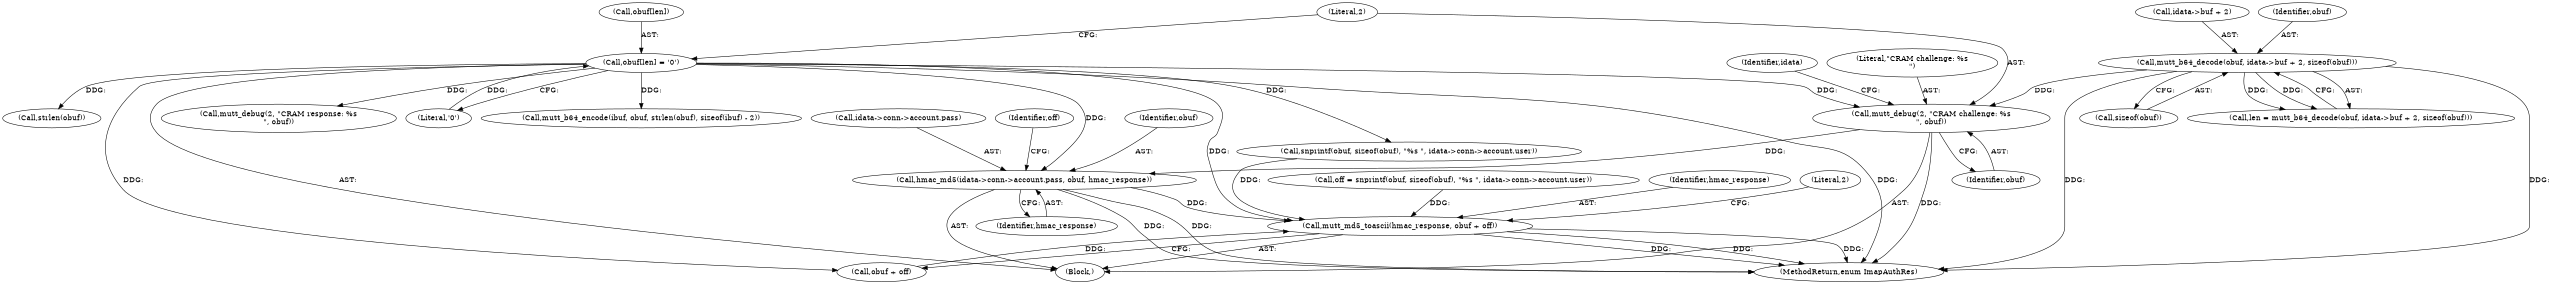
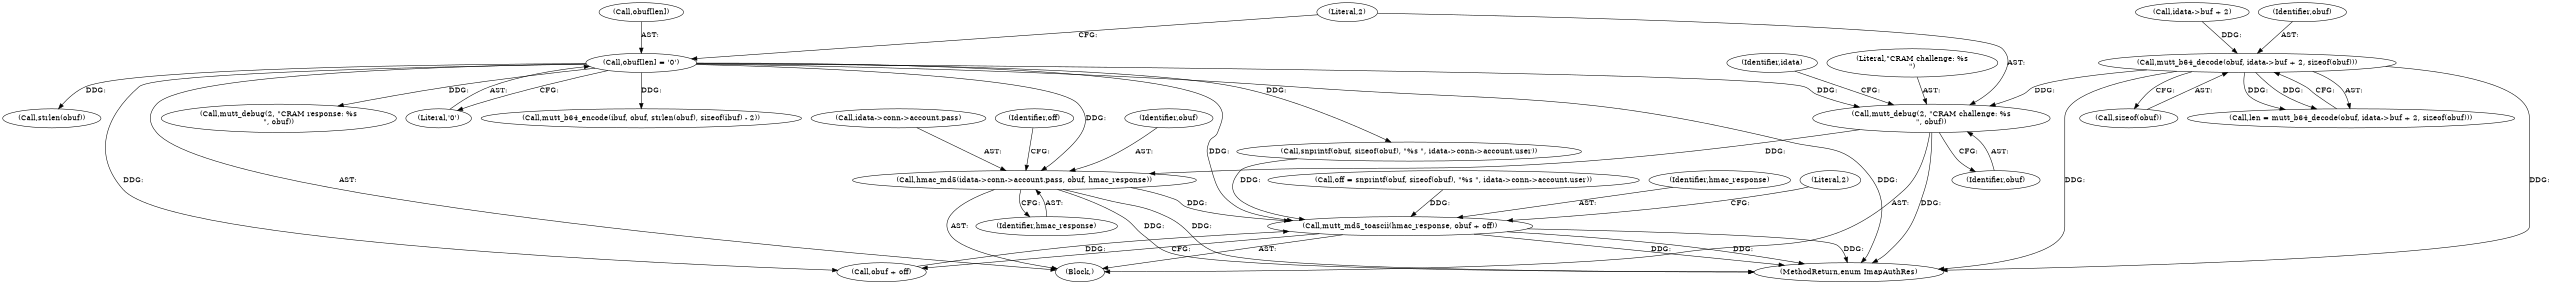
(2231, 35) -> (2233, 35)
(499, 91) -> (500, 91)
